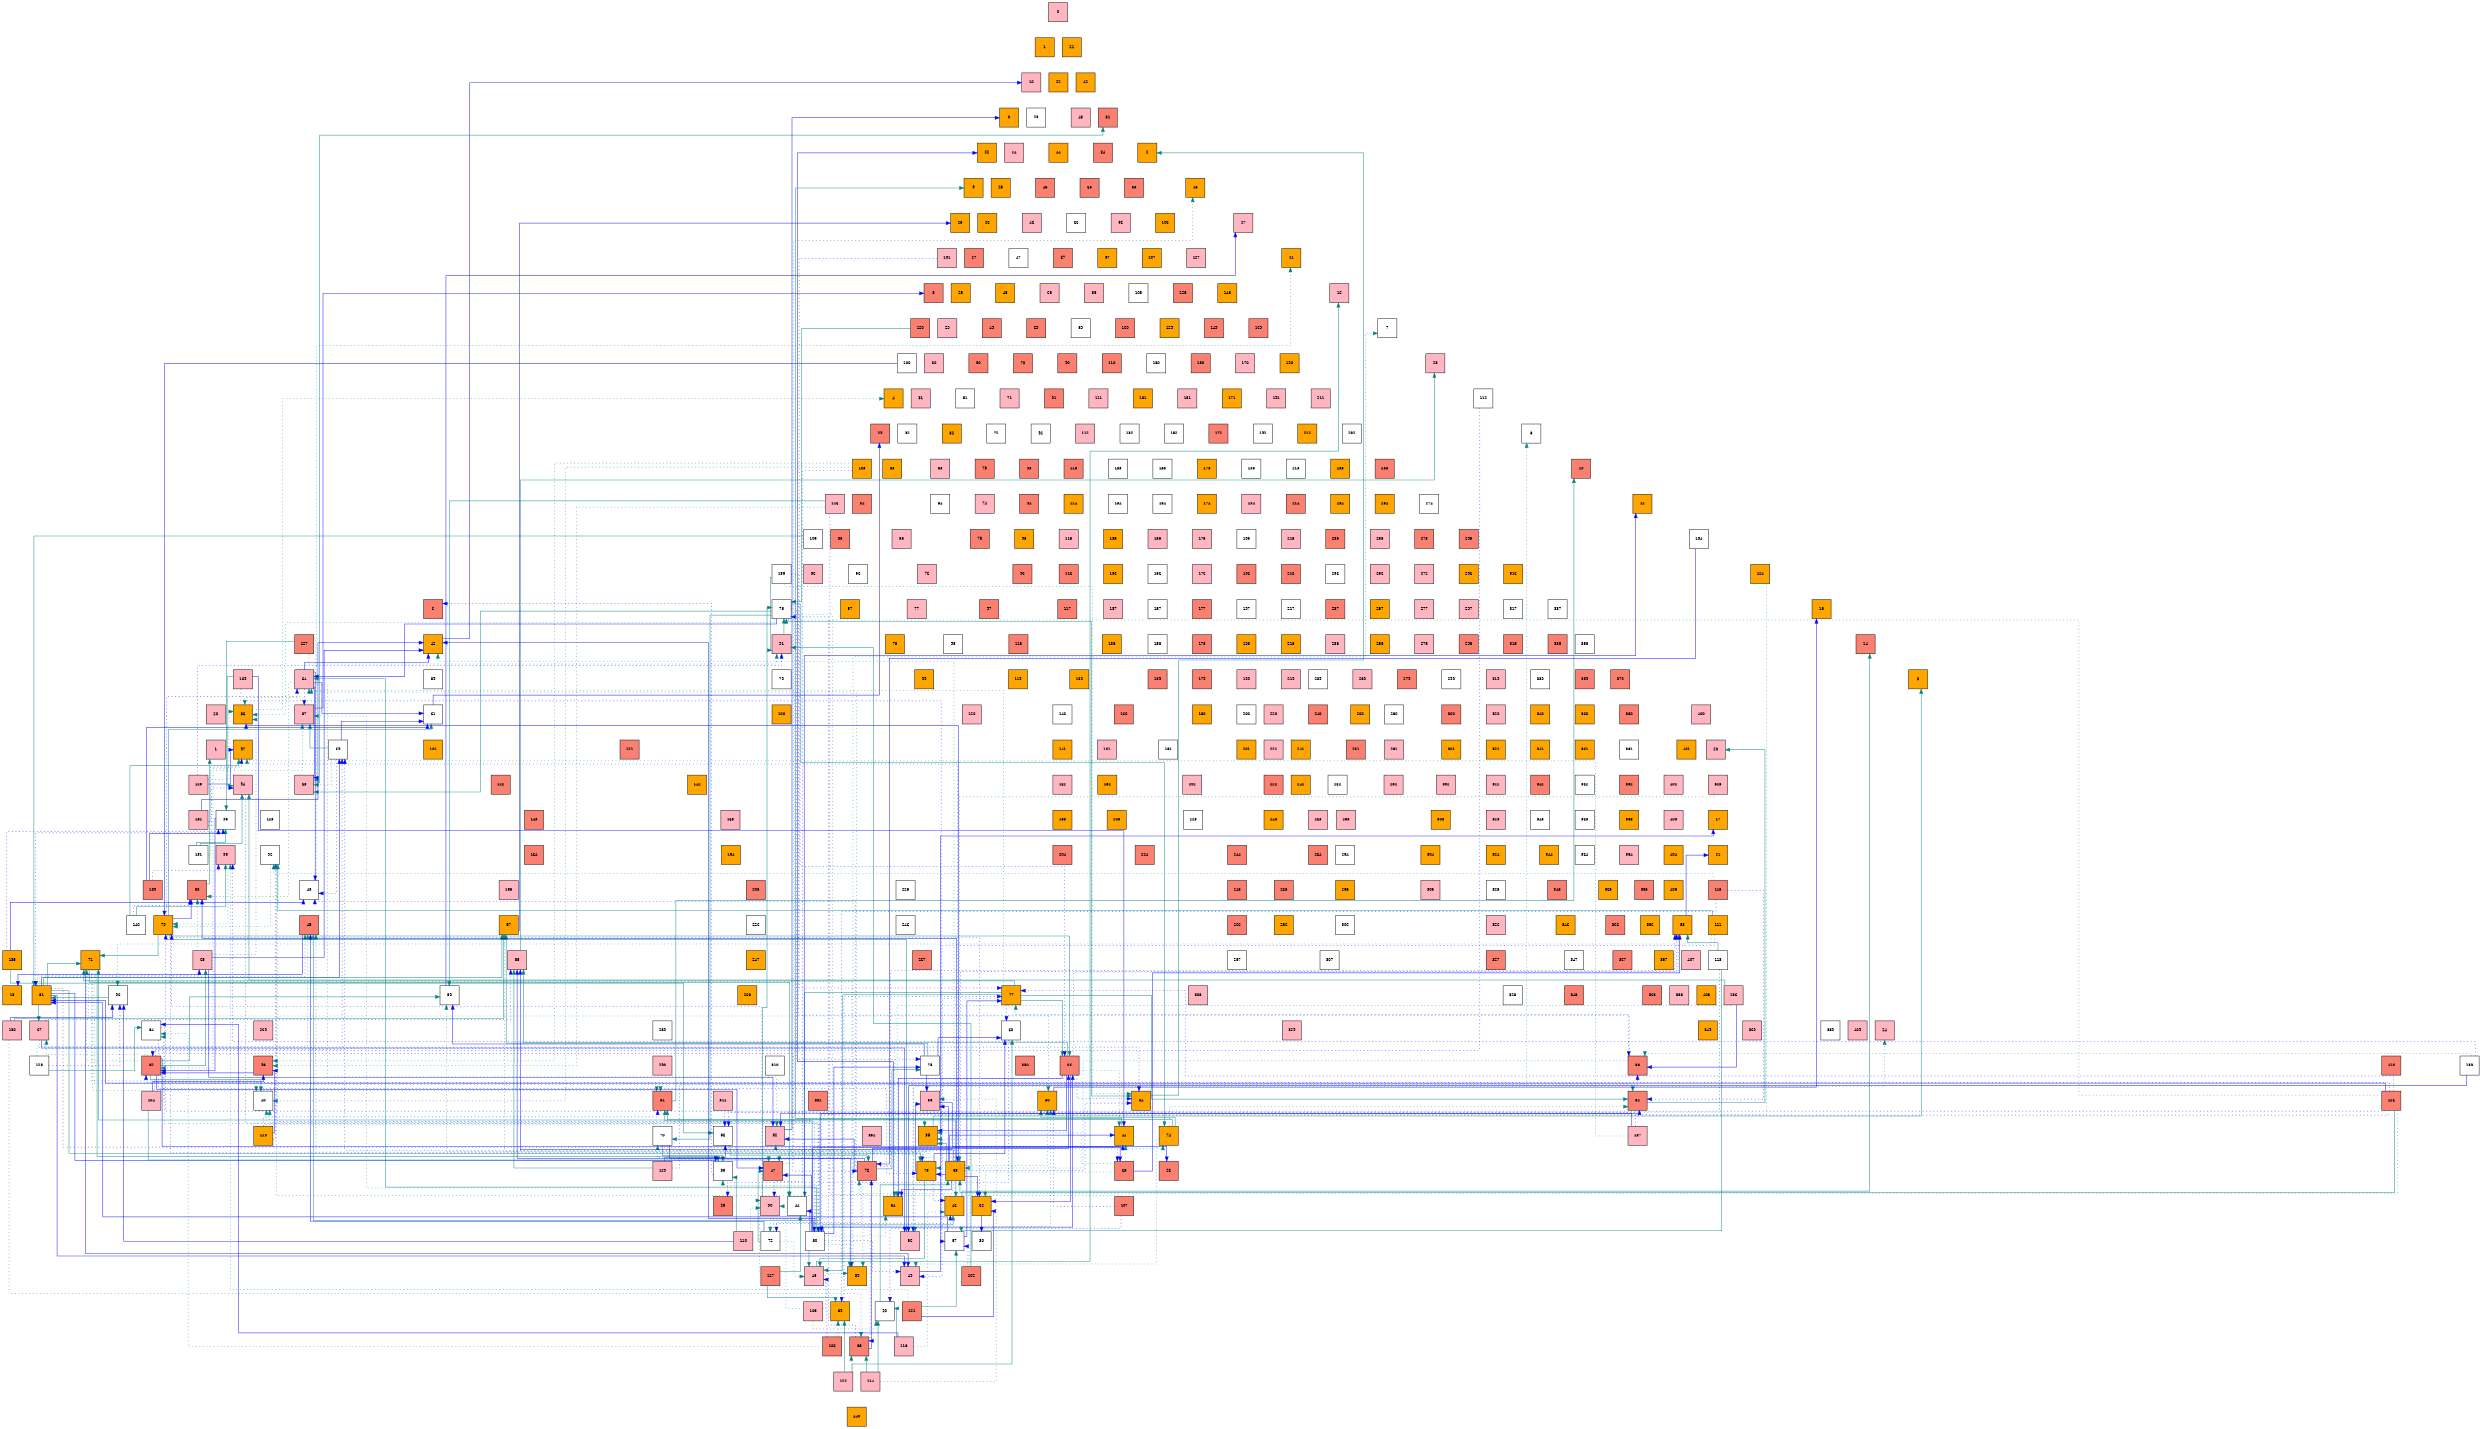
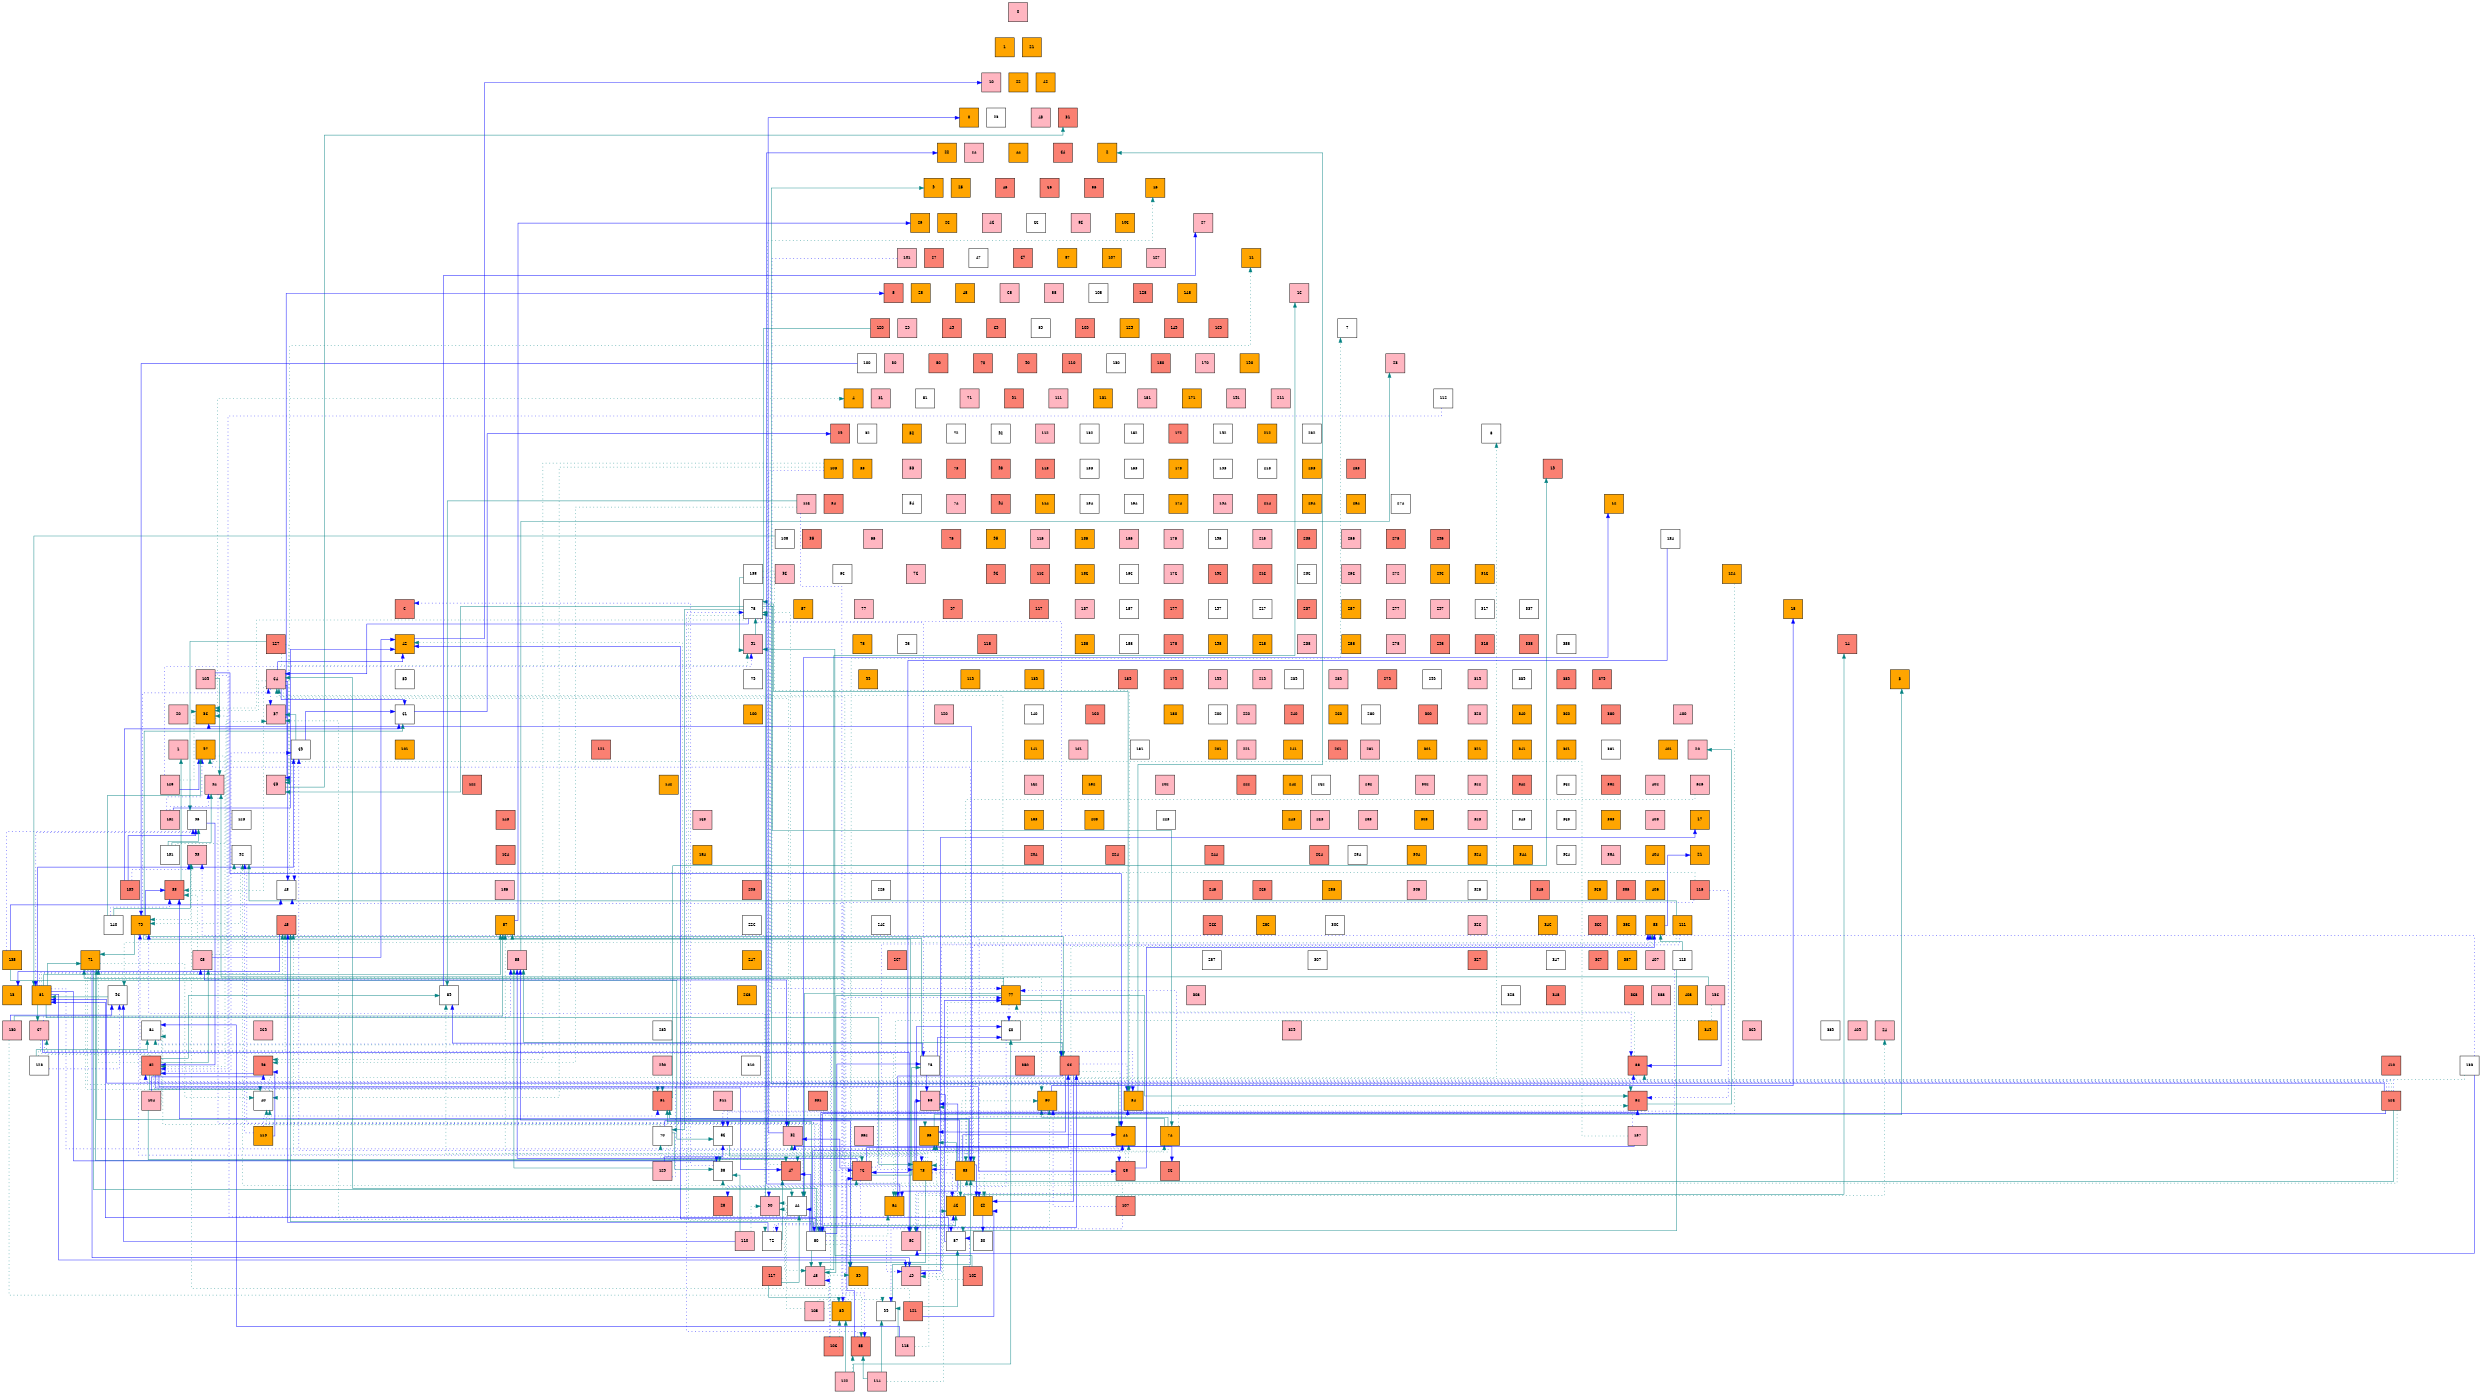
(1930, 1115) -> (1927, 1114)
(869, 1184) -> none
(857, 1417) -> none
